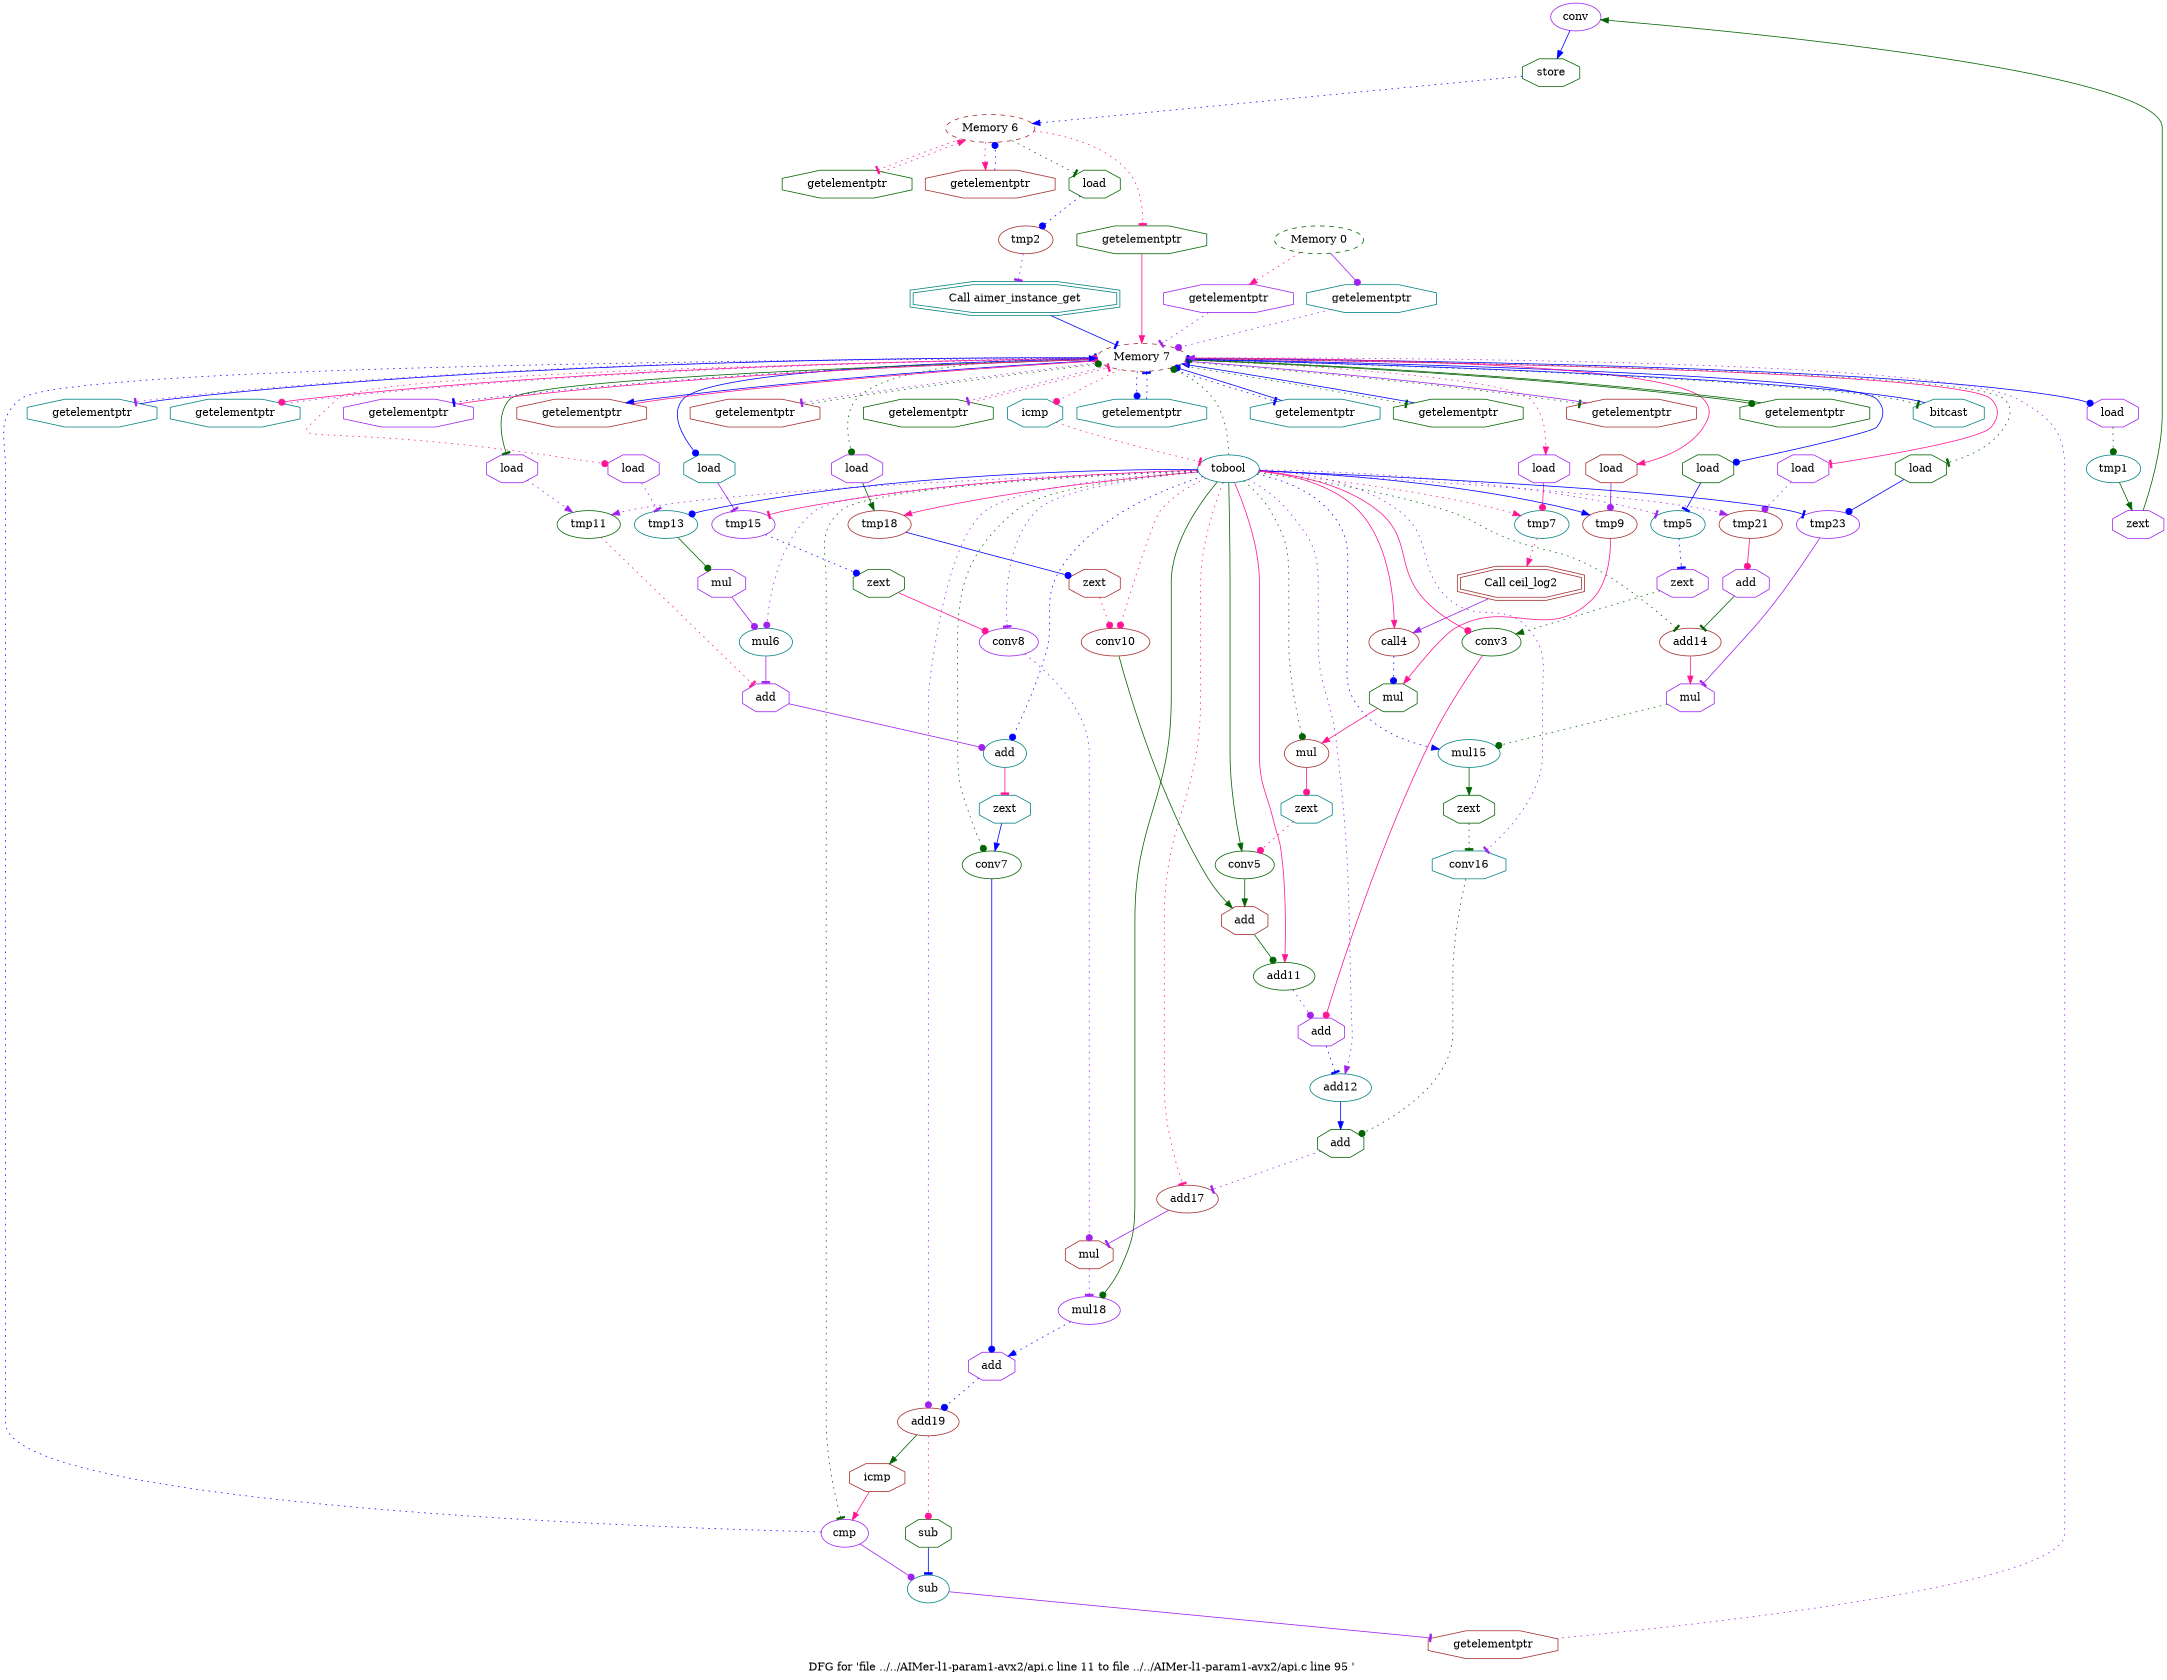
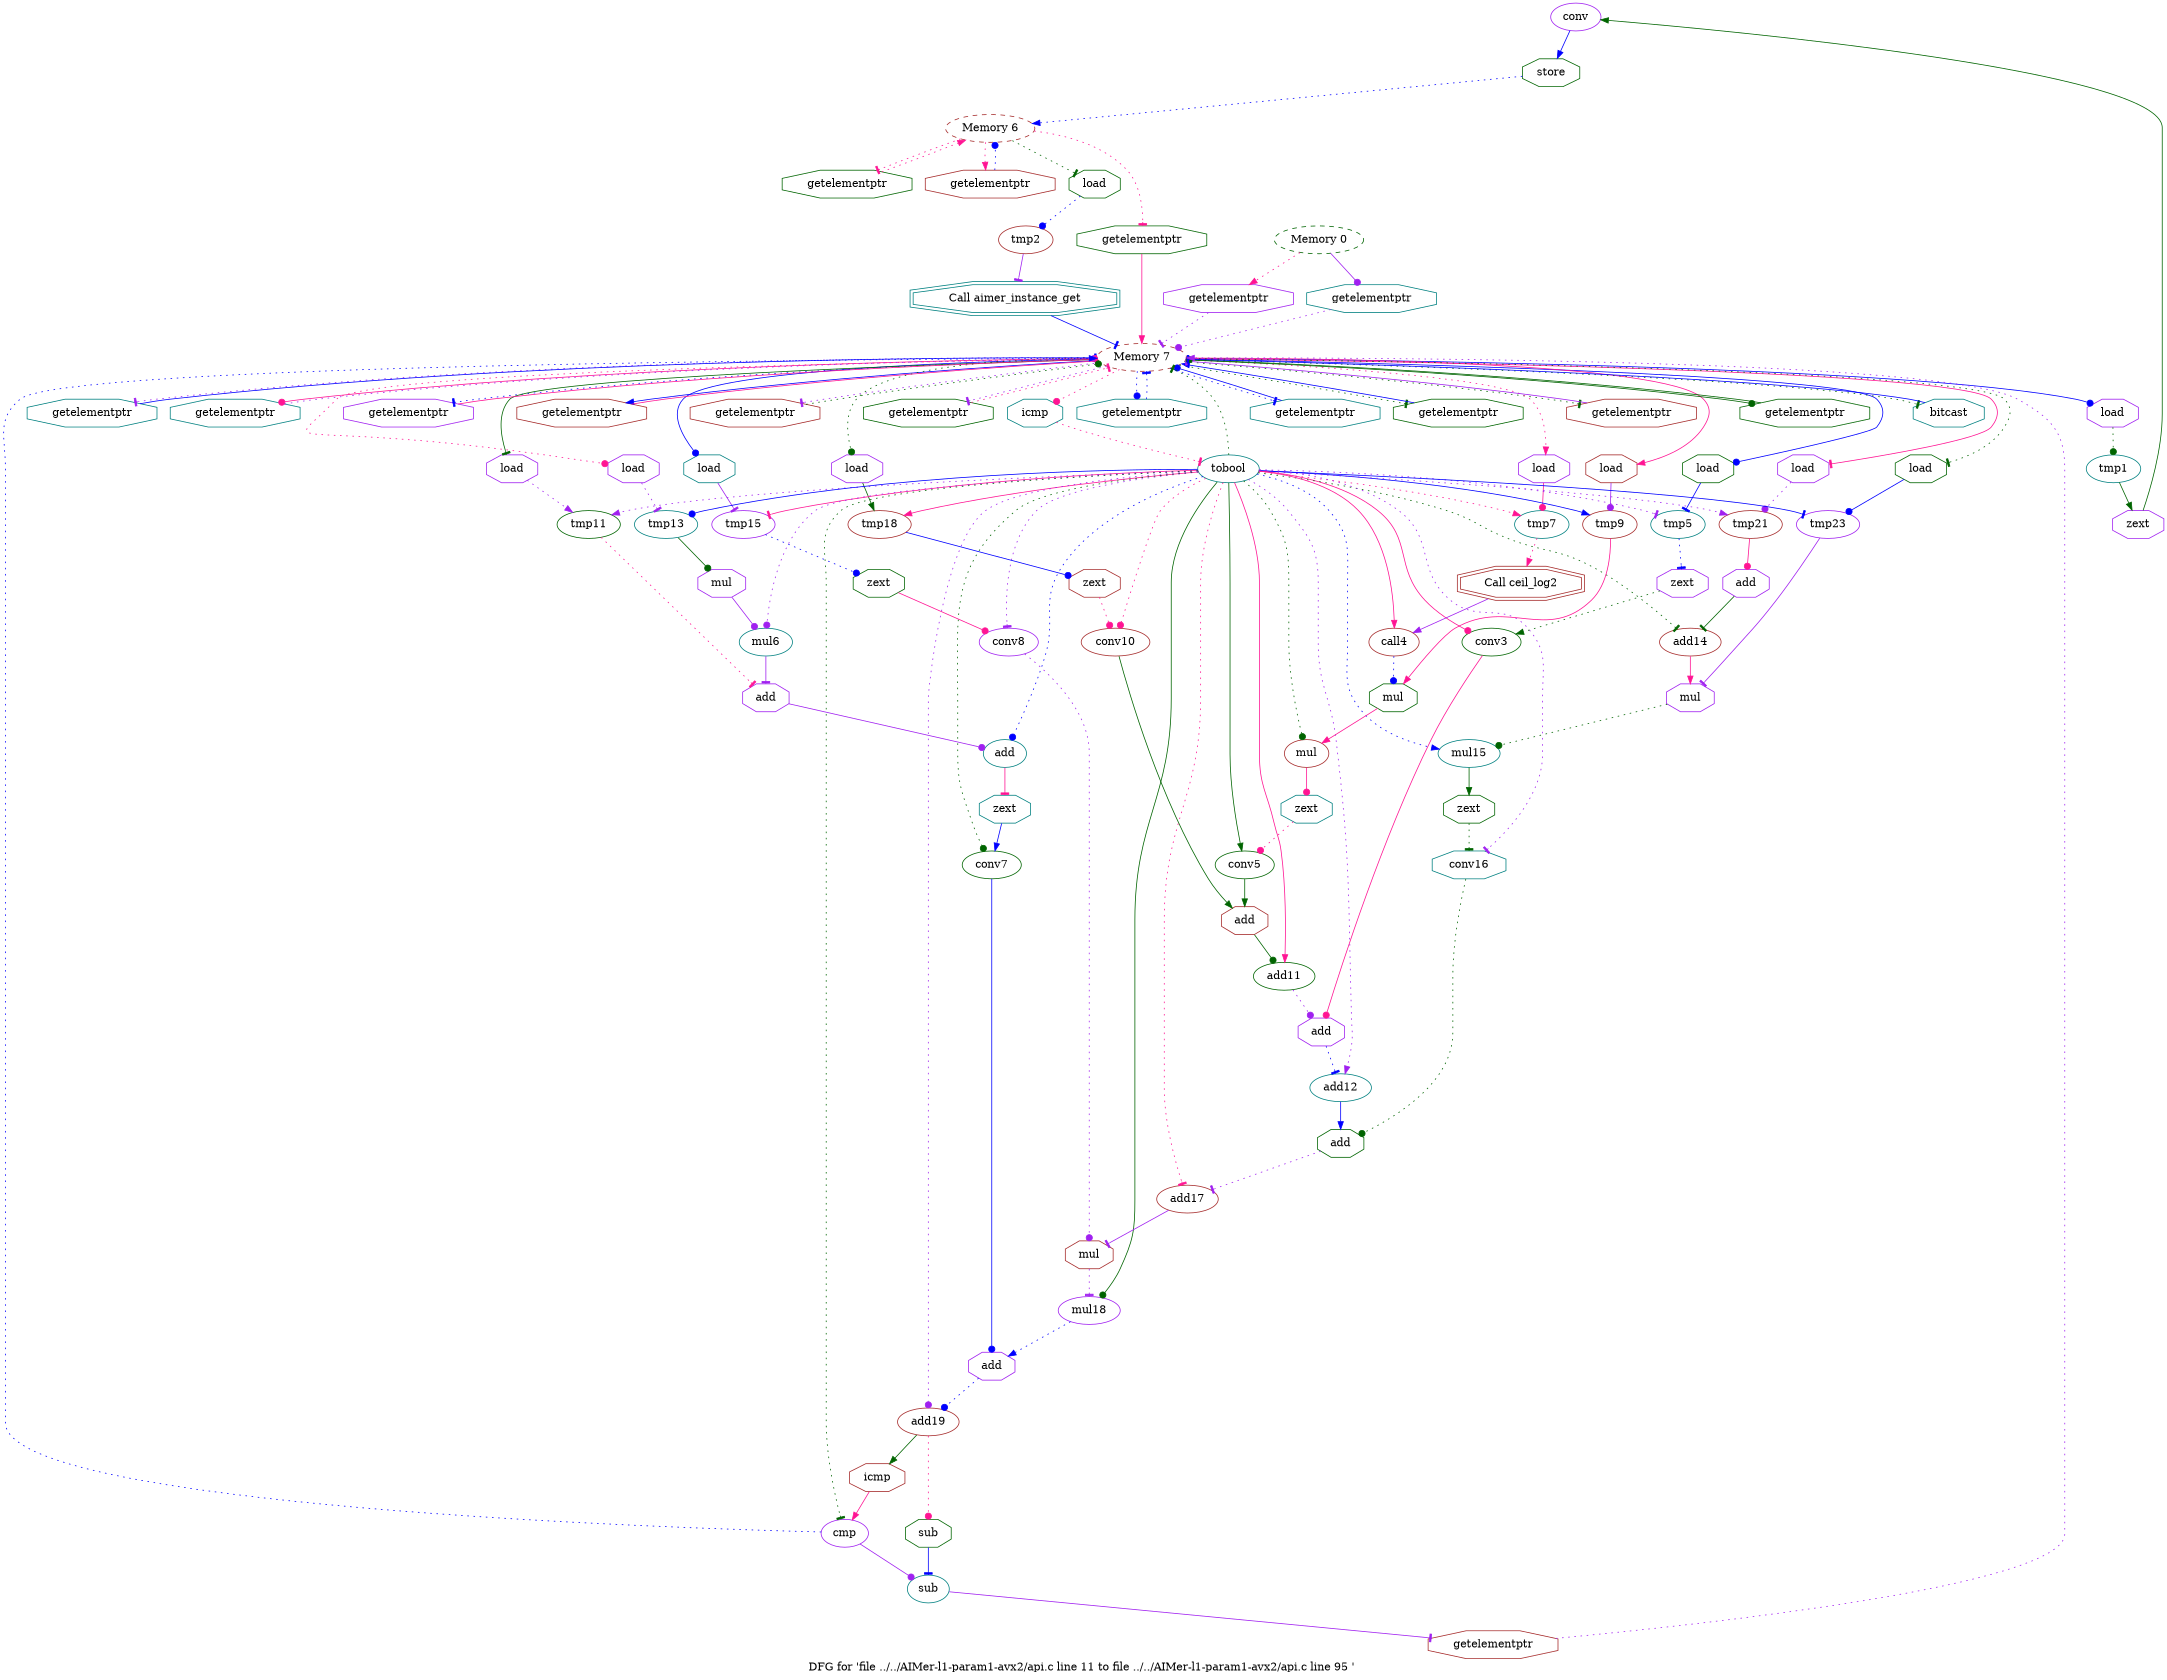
(1021, 266) -> (1021, 266)
(1217, 404) -> (1216, 403)
